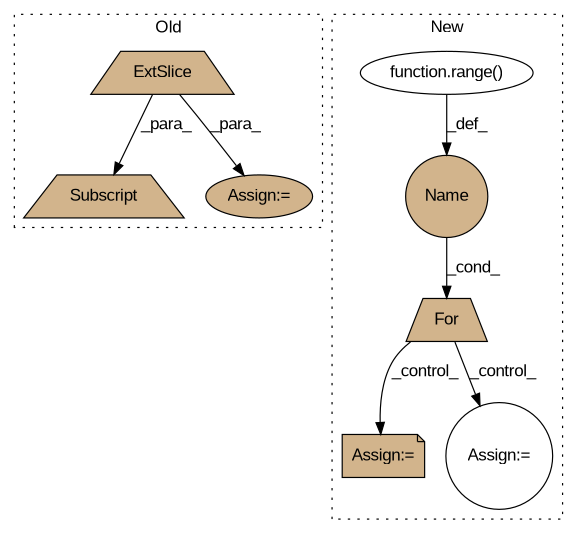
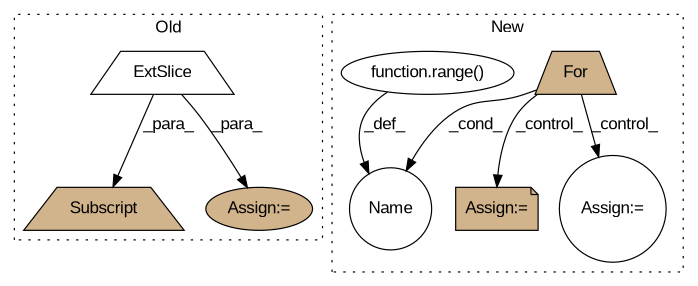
(162, 73) -> (162, 73)
(447, 196) -> (391, 209)
(447, 262) -> (464, 107)
